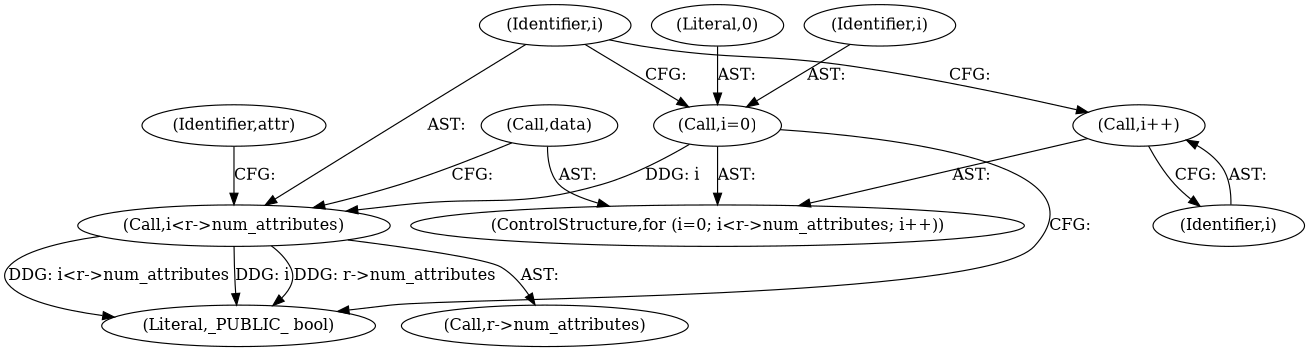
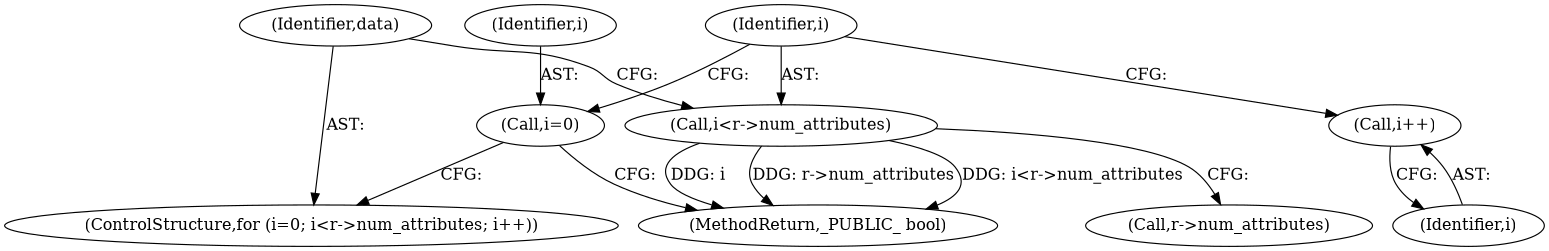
(718, 25) -> none
(234, 126) -> none
(549, 126) -> (336, 25)
(949, 171) -> none
(739, 176) -> (464, 176)
(529, 199) -> none
(543, 276) -> (1231, 176)
(239, 326) -> (818, 226)
